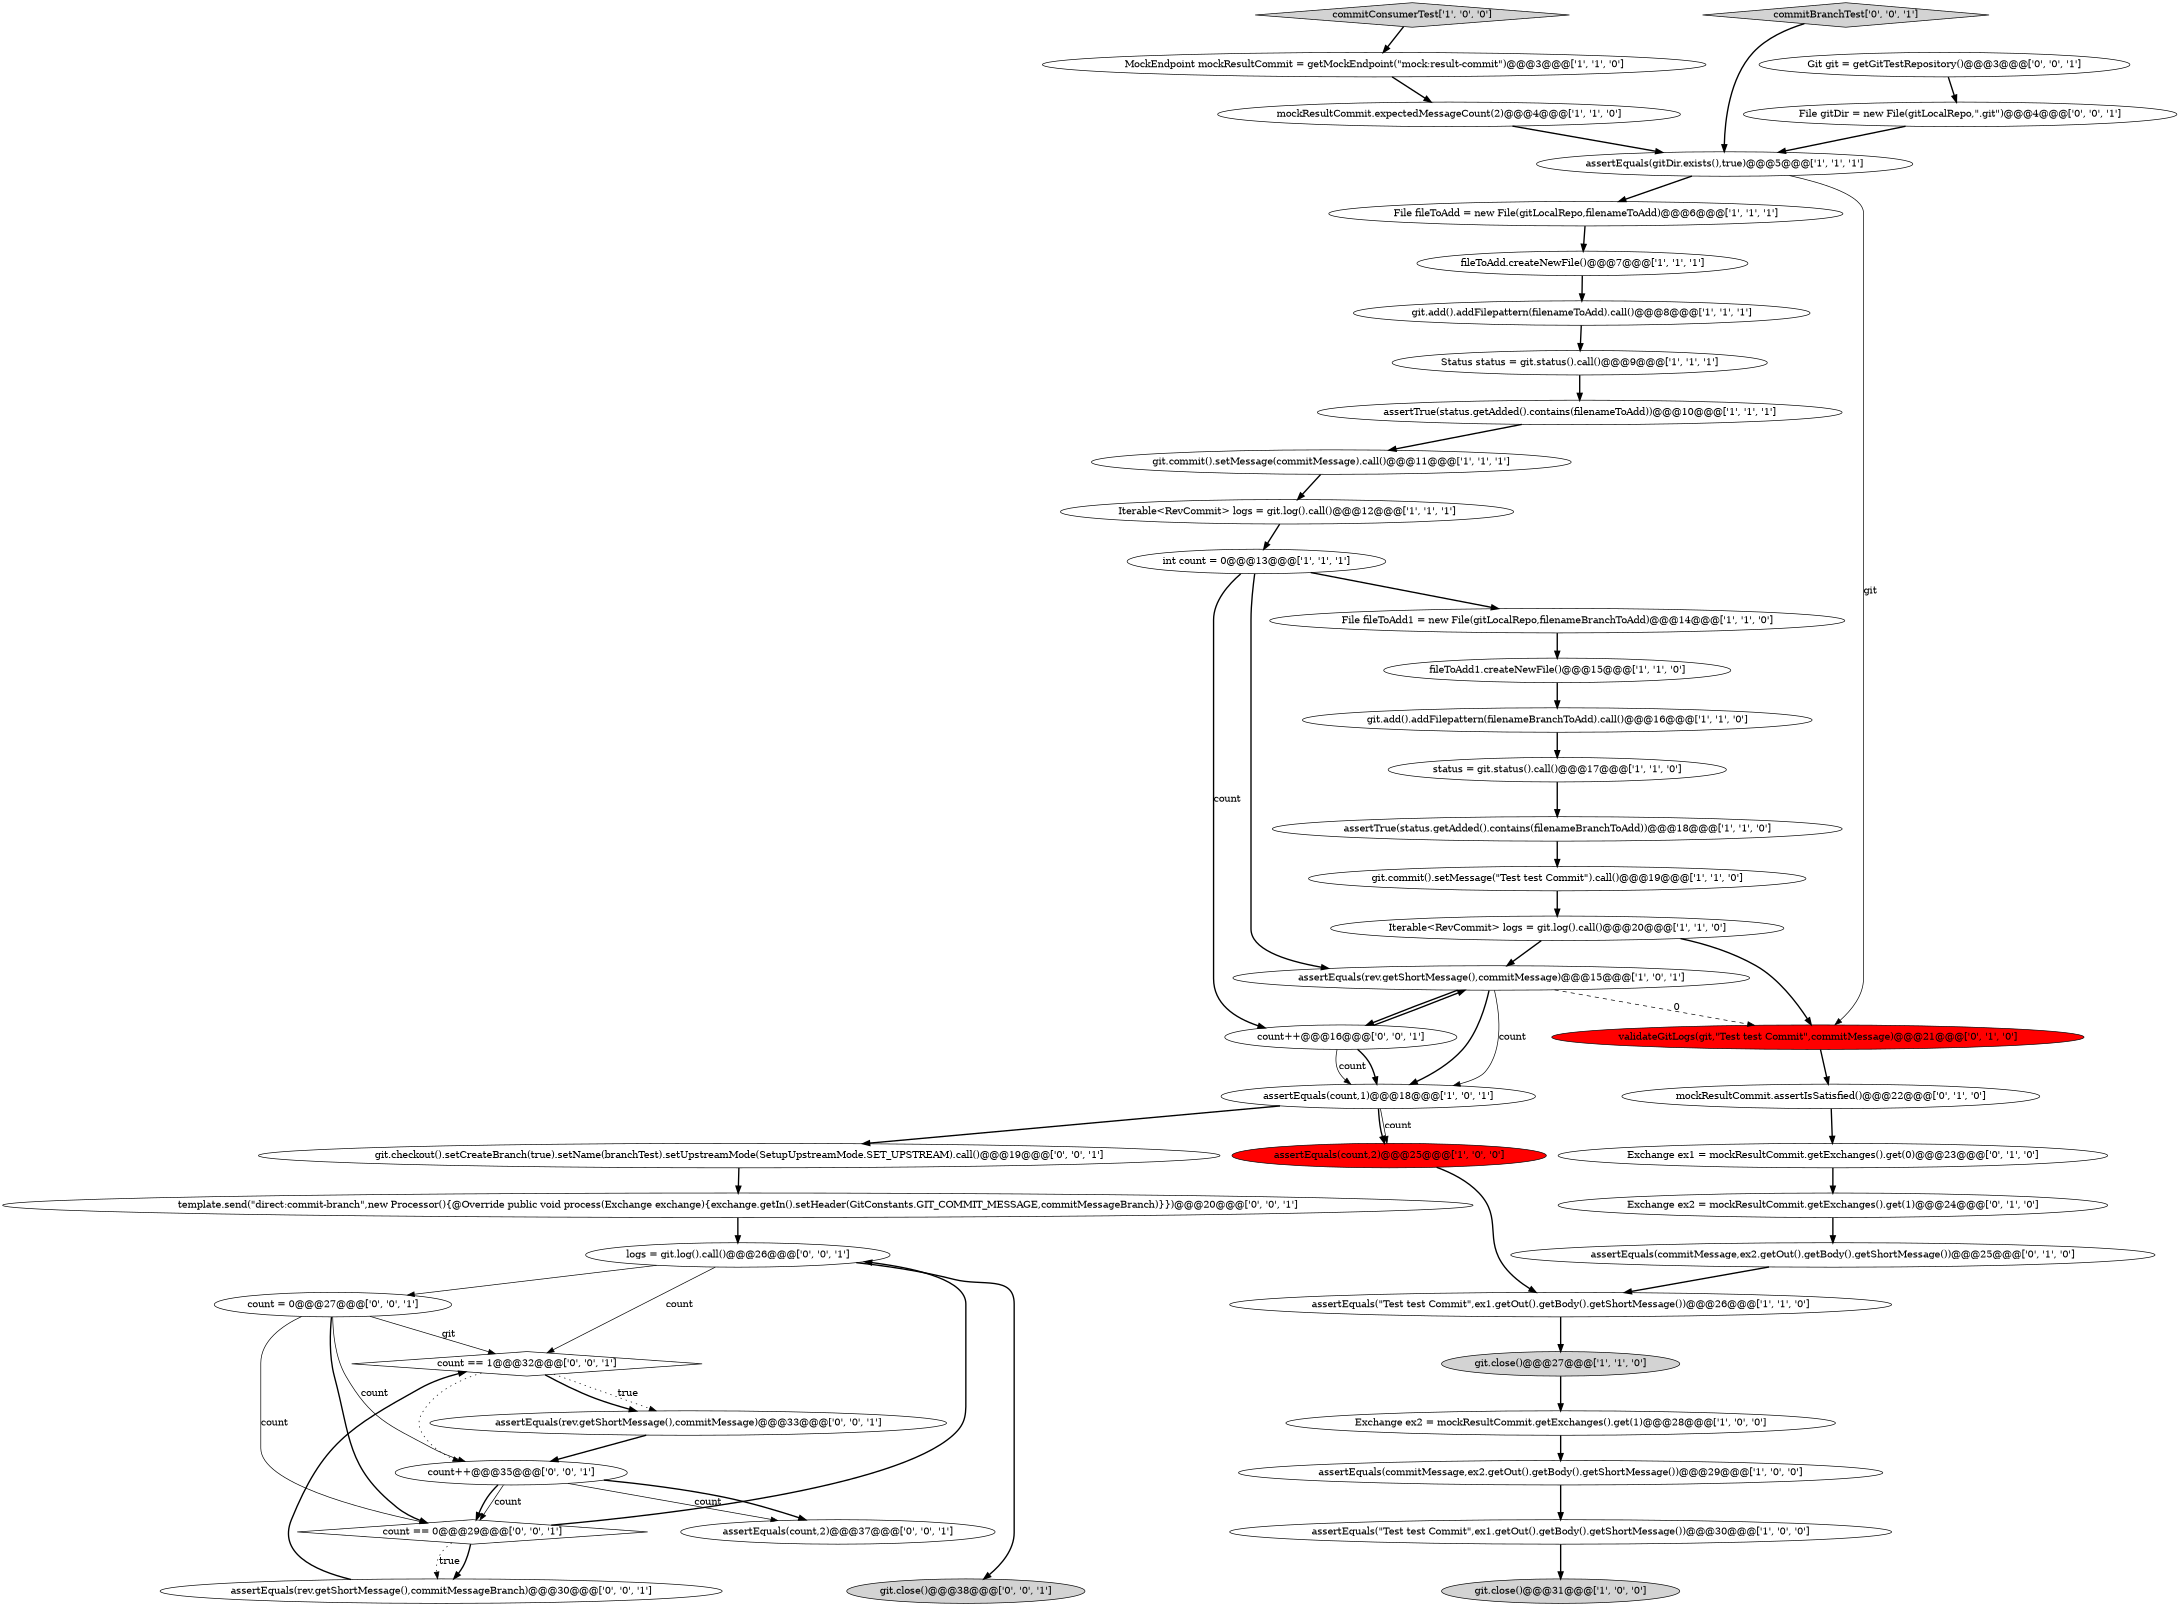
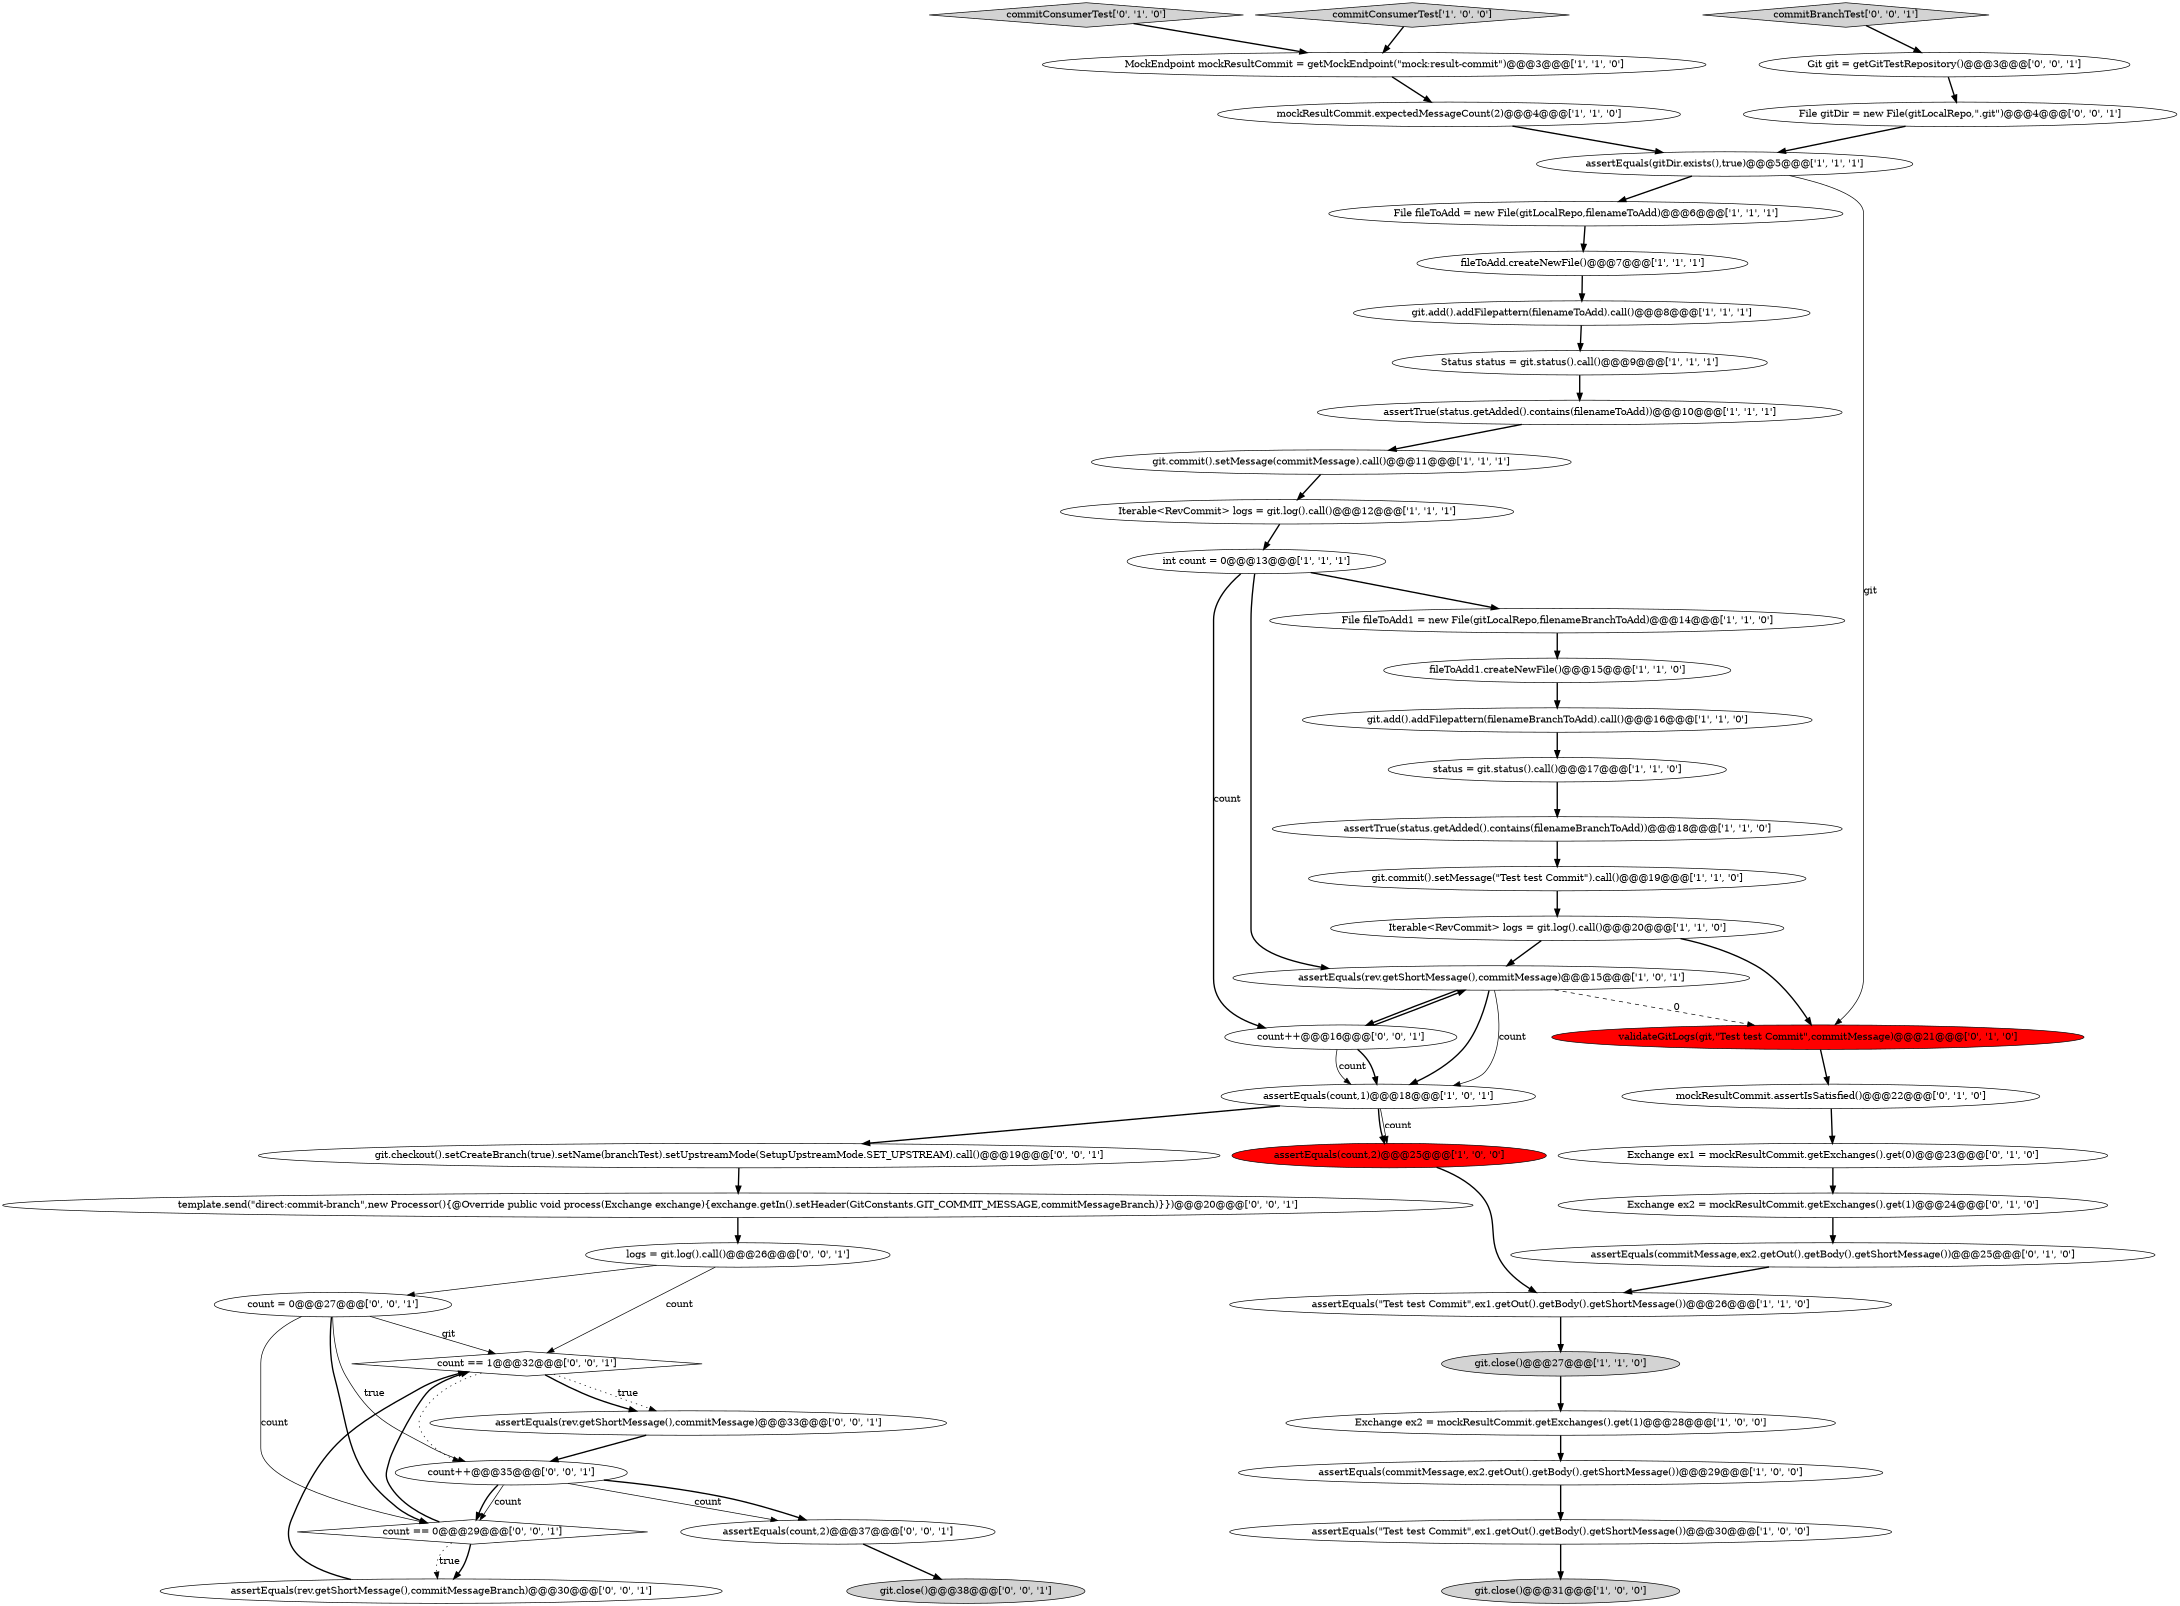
none -> (1086, 15)
(1742, 68) -> (1890, 37)
(1014, 1358) -> (899, 1560)
(374, 1393) -> (374, 1393)
(876, 1472) -> (395, 1447)
